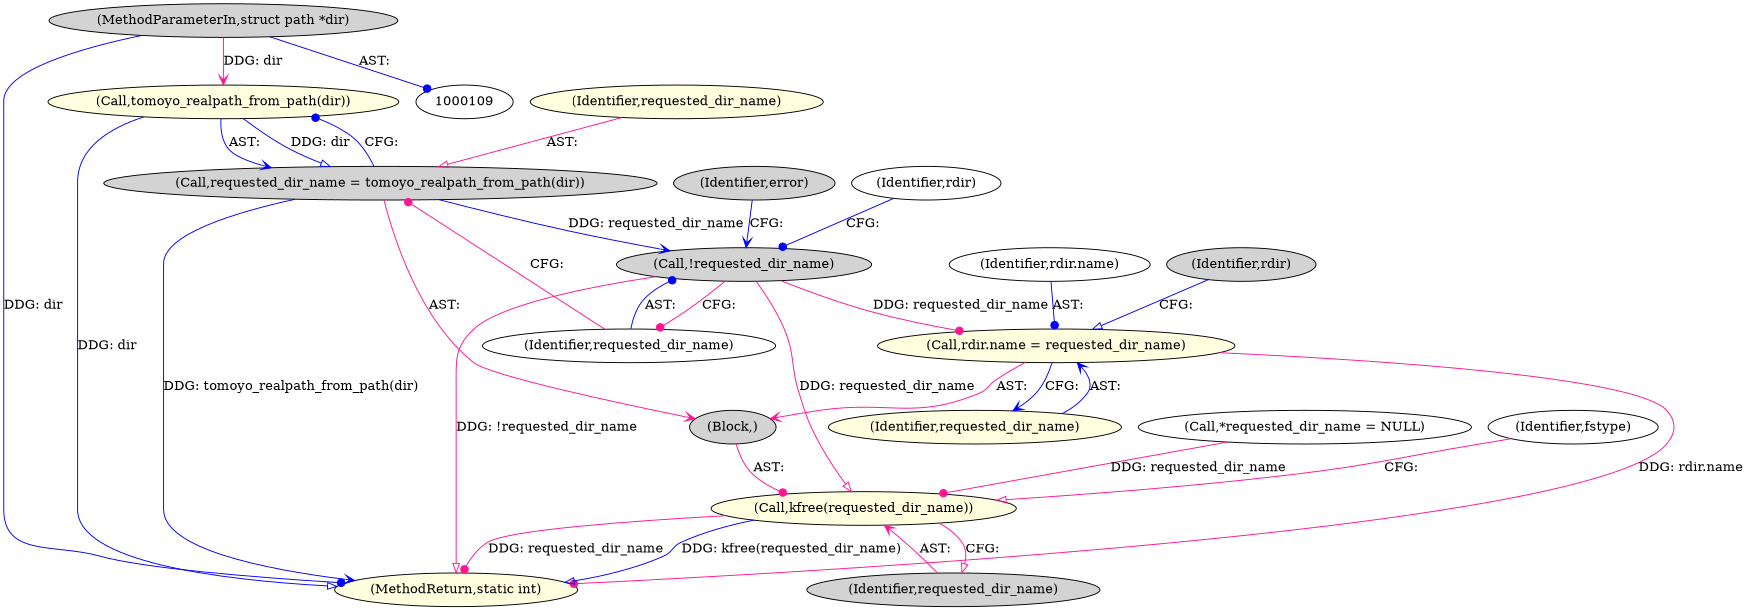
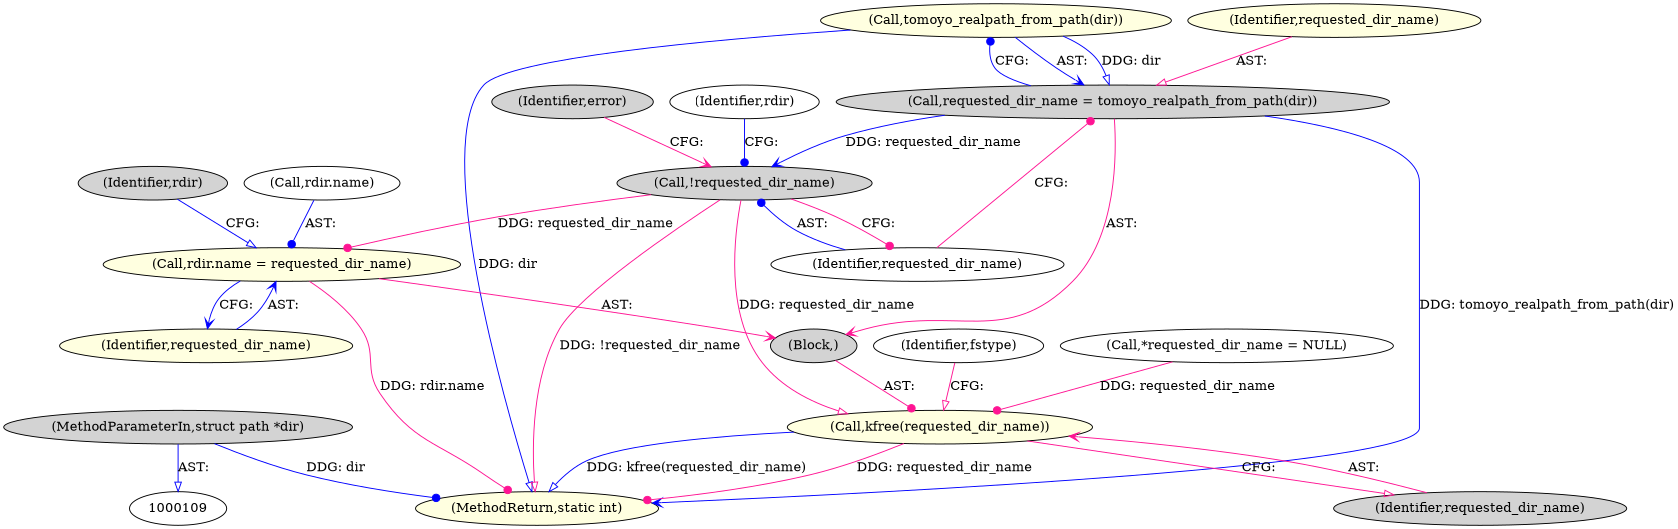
(223, 57) -> none
(347, 62) -> (178, 463)
(750, 219) -> (653, 140)
(1050, 265) -> (322, 183)
